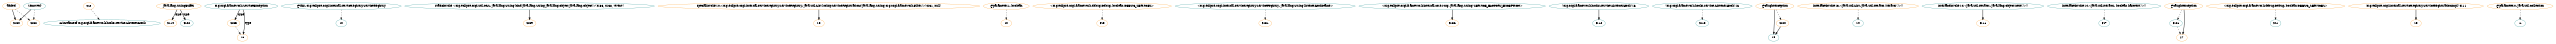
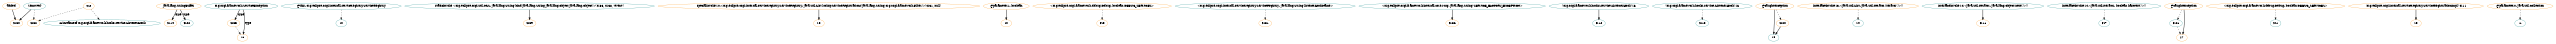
(22, 14) -> (62, 13)
(1006, 14) -> (1006, 14)
